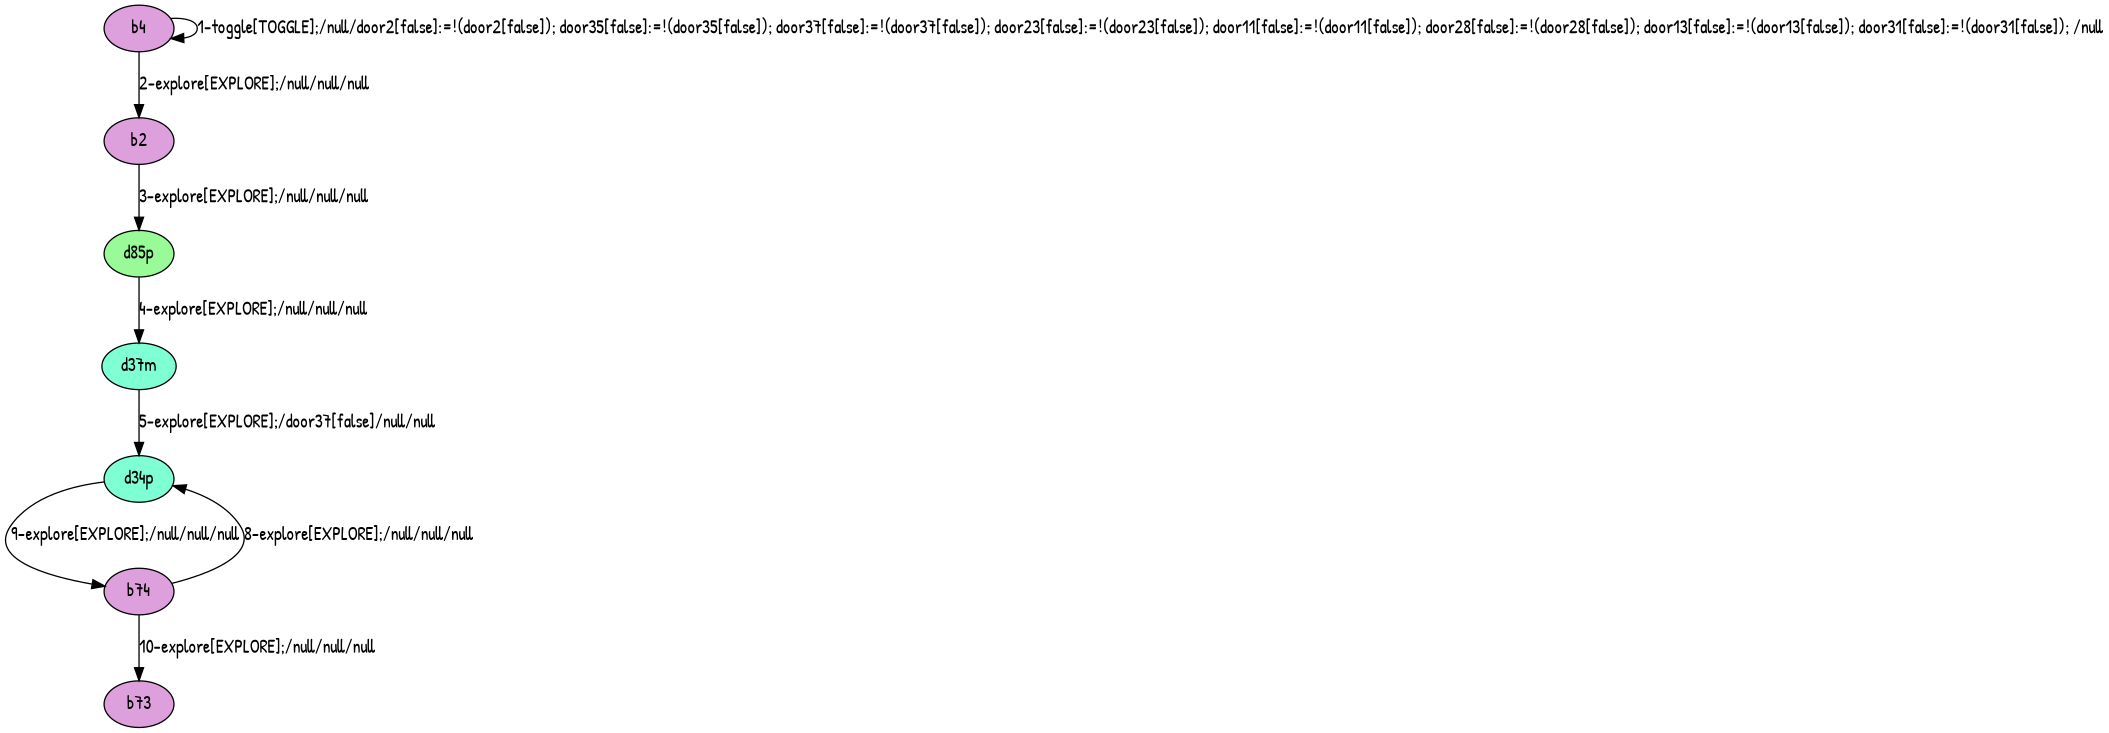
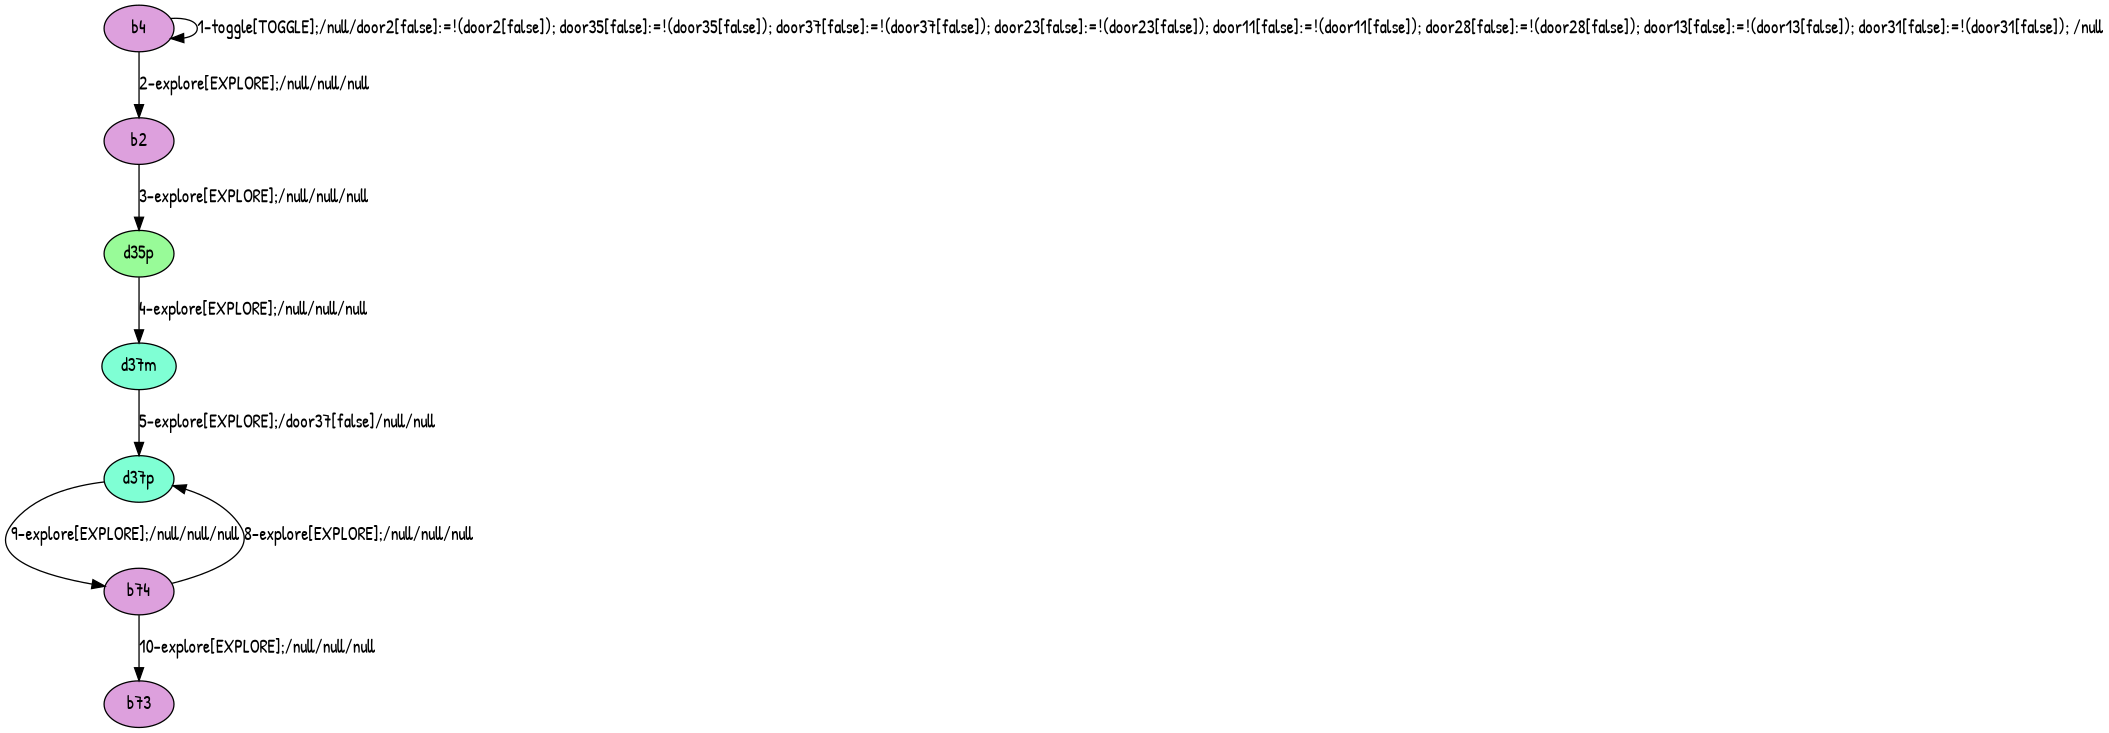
(139, 254) -> (139, 254)
(139, 479) -> (139, 479)
